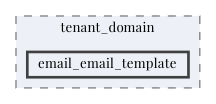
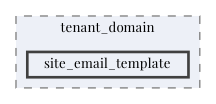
(108, 65) -> (108, 65)
